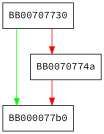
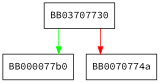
(38, 16) -> (79, 16)
(52, 89) -> none
